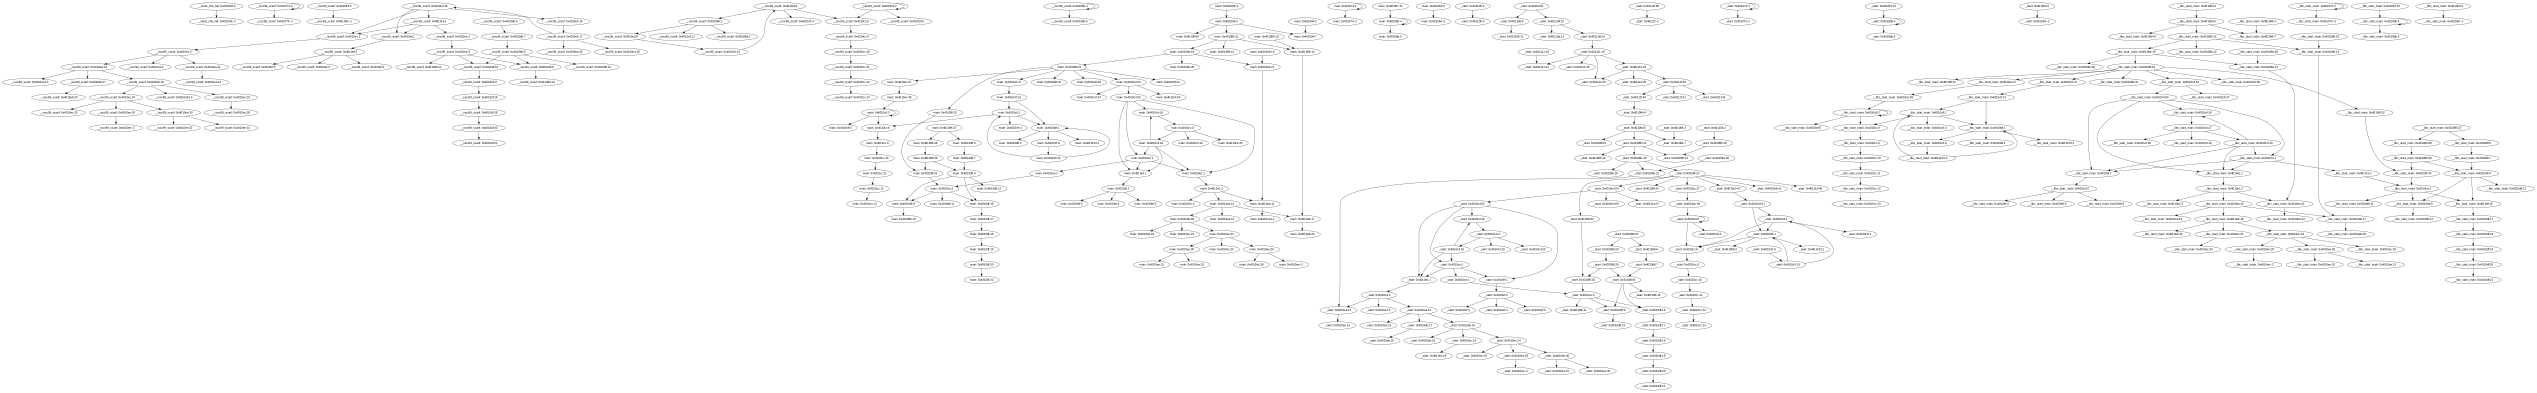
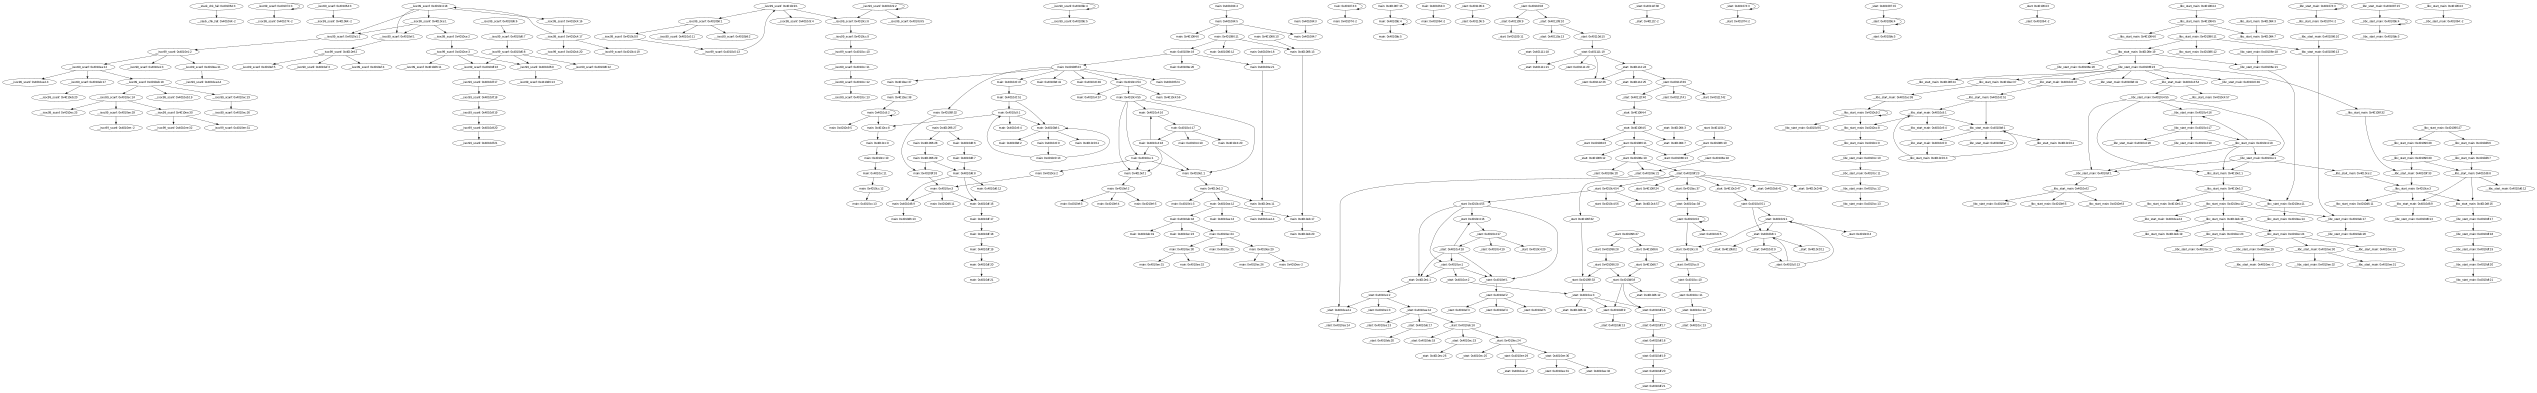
(2284, 234) -> (2284, 234)
(1726, 242) -> (1764, 241)
none -> (1474, 263)
